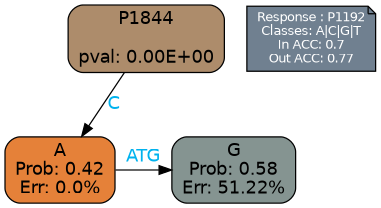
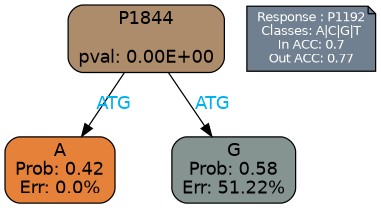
(114, 104) -> (114, 104)
(137, 170) -> (187, 99)
